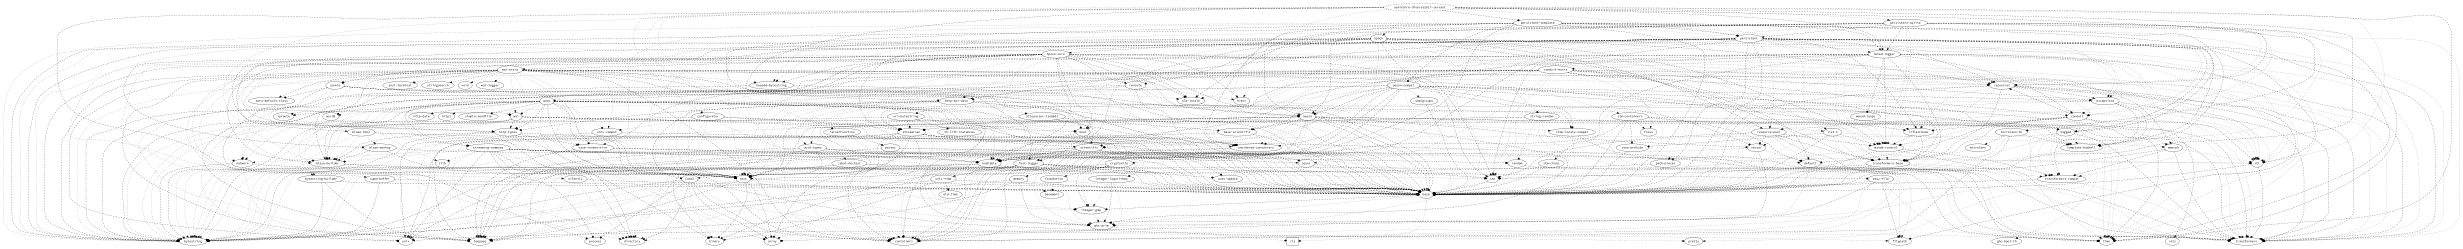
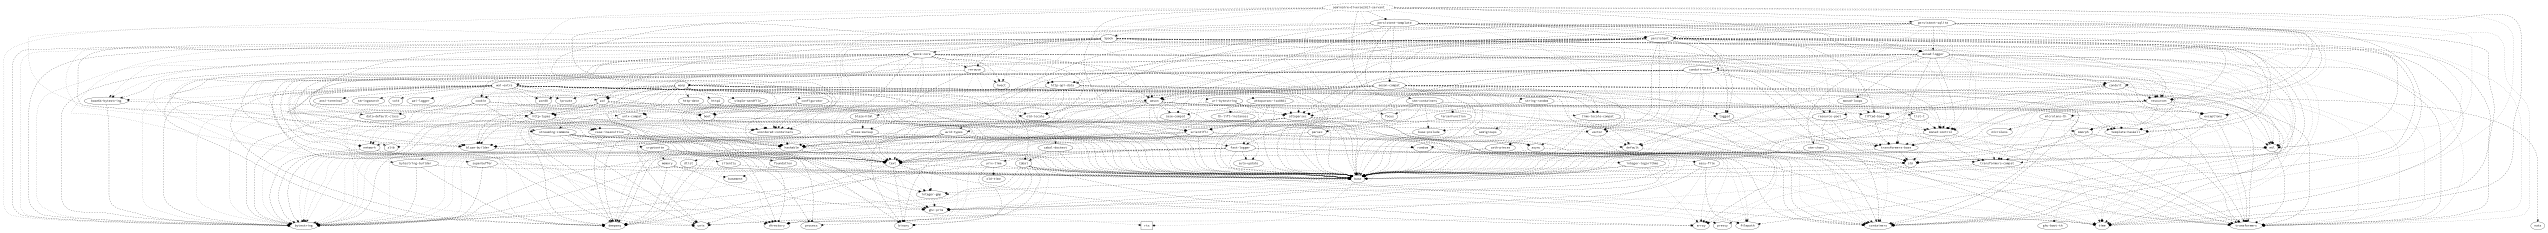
(658, 58) -> (851, 47)
(382, 81) -> (526, 94)
(2094, 107) -> (2135, 104)
(1237, 132) -> (1175, 117)
(1384, 153) -> none
none -> (689, 163)
